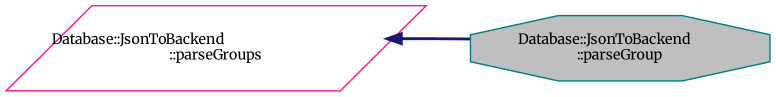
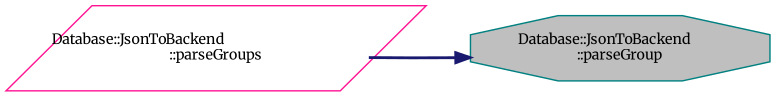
(436, 39) -> (412, 58)
